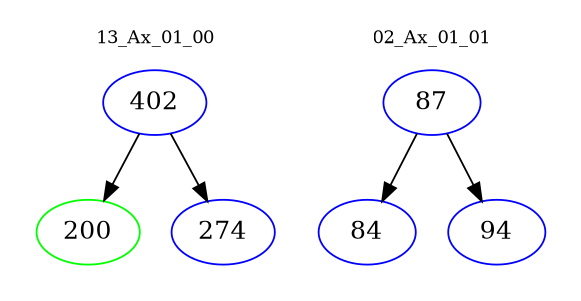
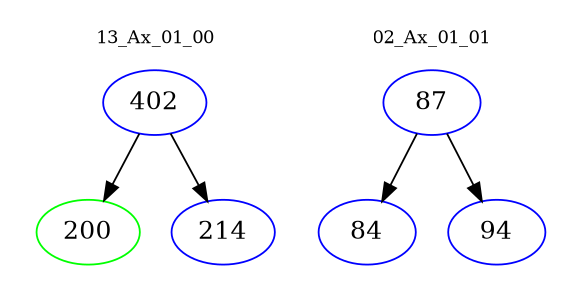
(223, 232) -> (223, 232)
